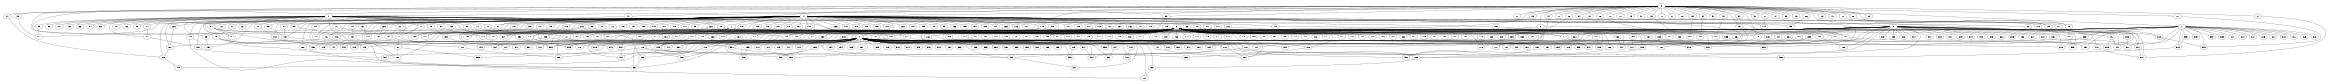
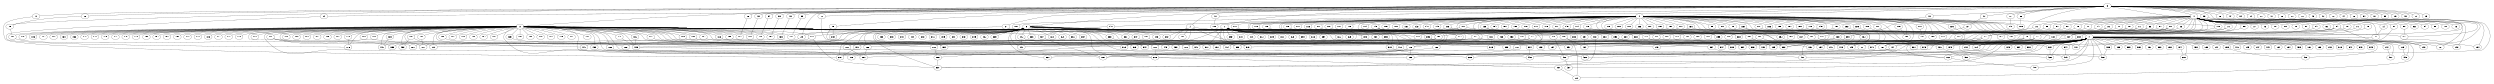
(1739, 16) -> none
(856, 27) -> none
(1037, 47) -> none
